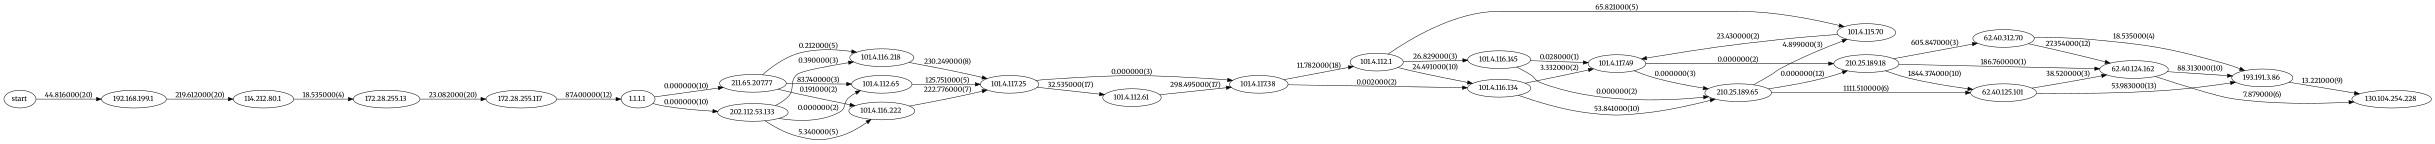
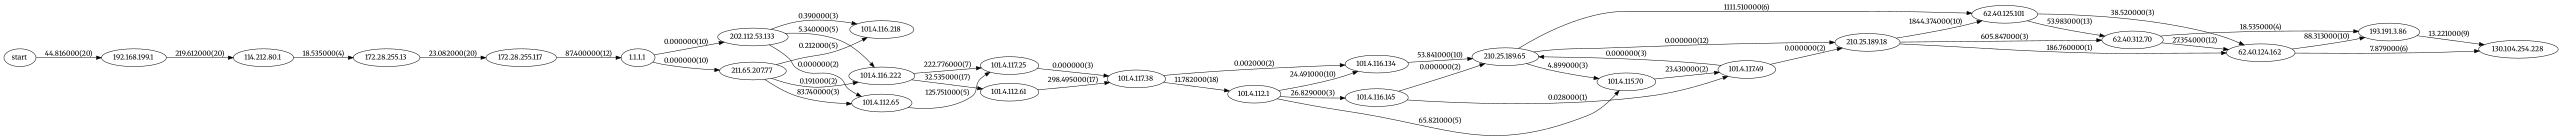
(946, 70) -> none
(1557, 77) -> none
(1068, 91) -> (945, 84)
(2134, 92) -> (2063, 29)
